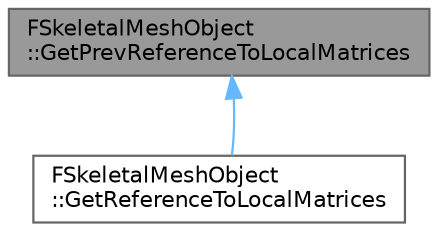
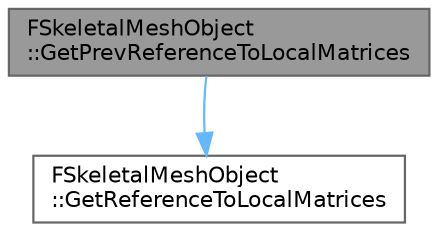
(234, 127) -> (204, 105)
